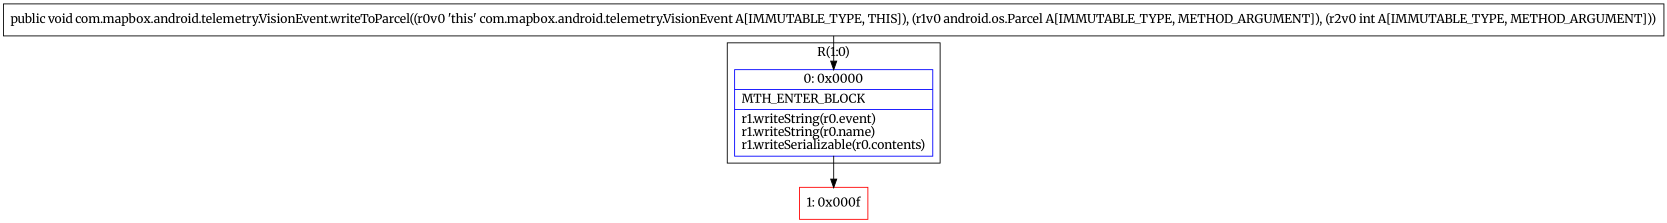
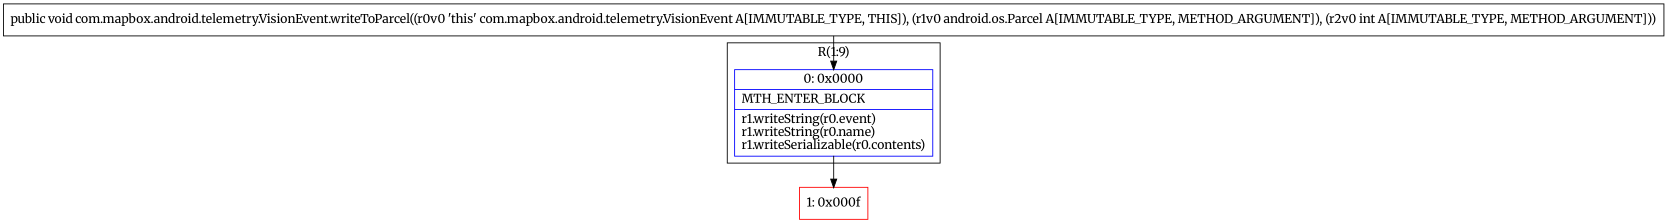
(834, 53) -> (834, 53)
